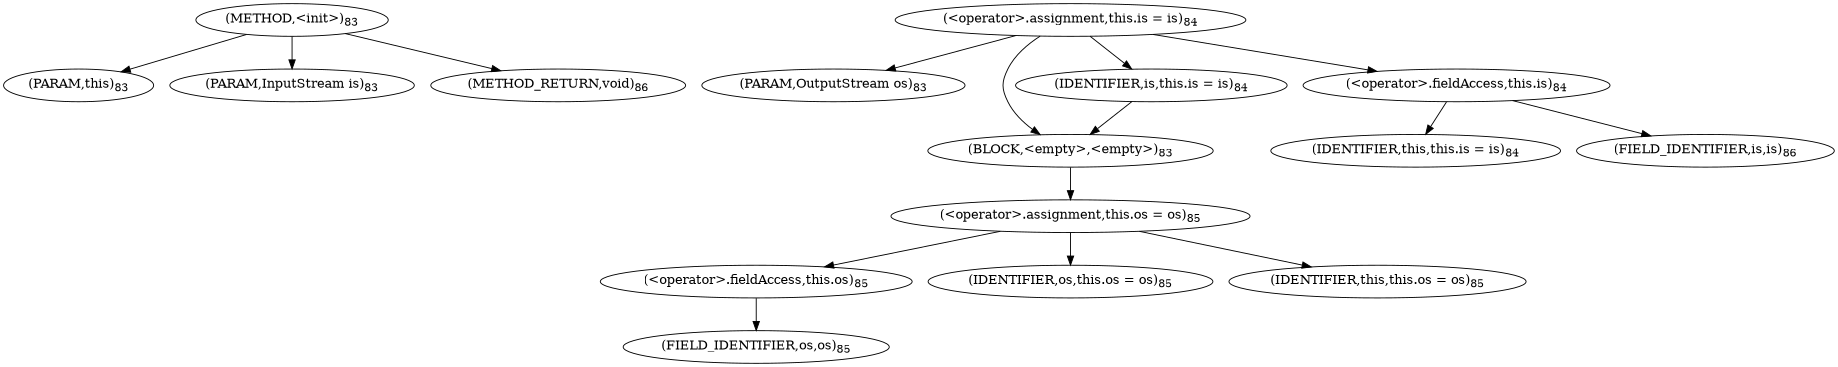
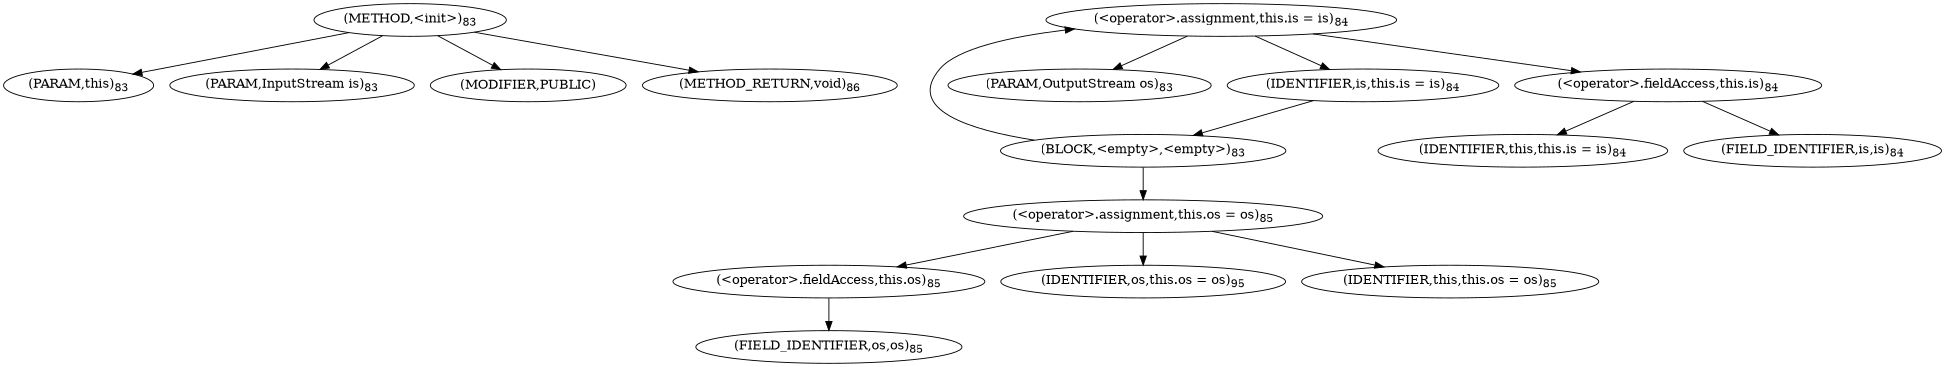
(1004, 81) -> (937, 74)
none -> (528, 85)
(1790, 149) -> (1897, 149)
(1165, 280) -> (1238, 280)
